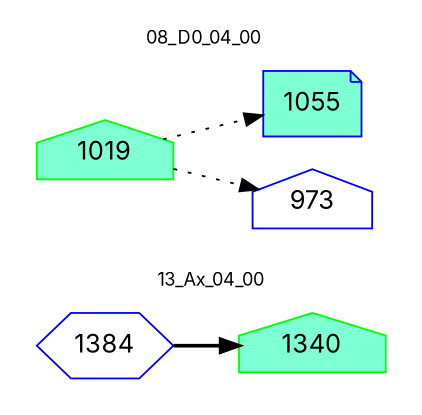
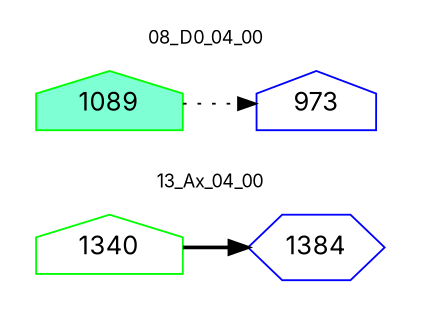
(312, 104) -> none
(105, 153) -> (109, 104)
(197, 346) -> (206, 247)
(312, 346) -> (109, 247)
